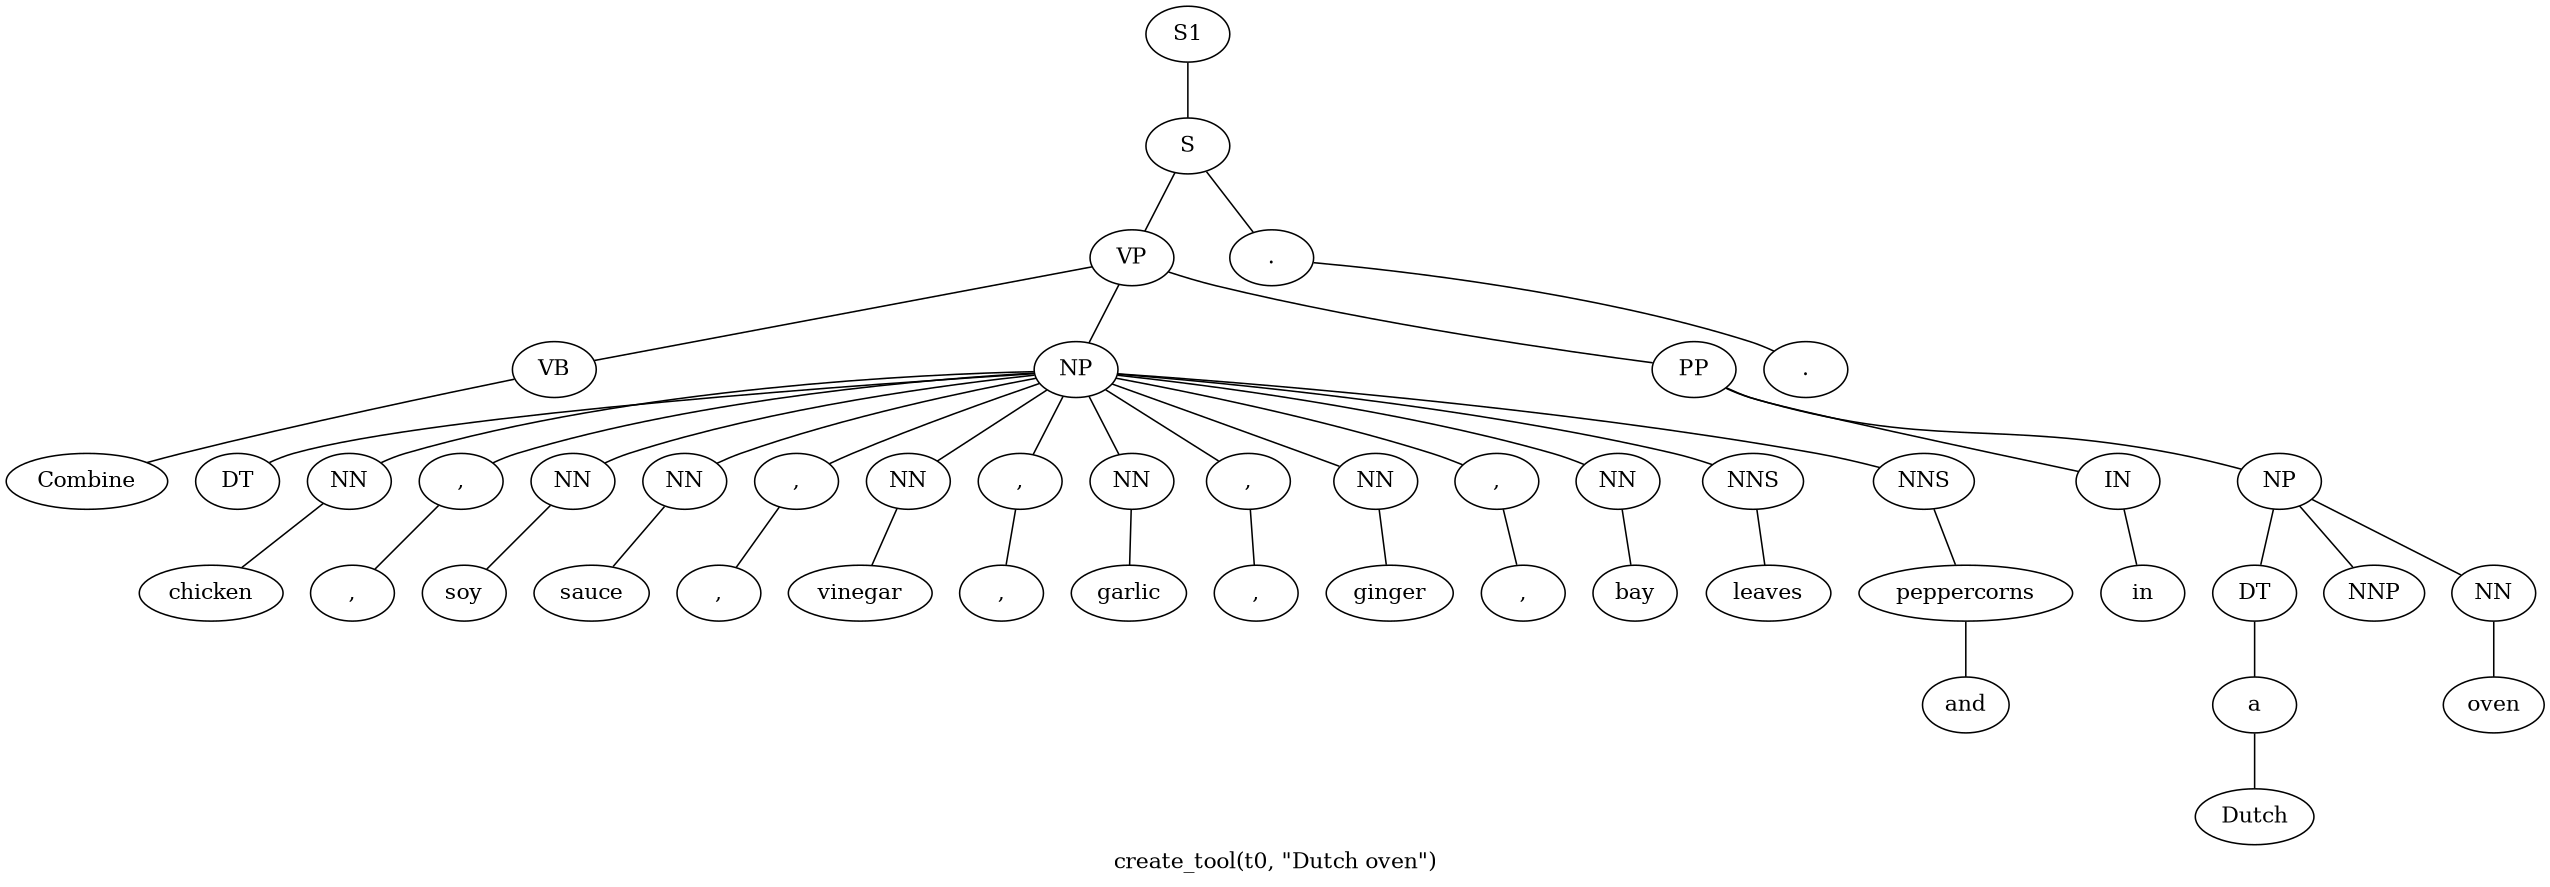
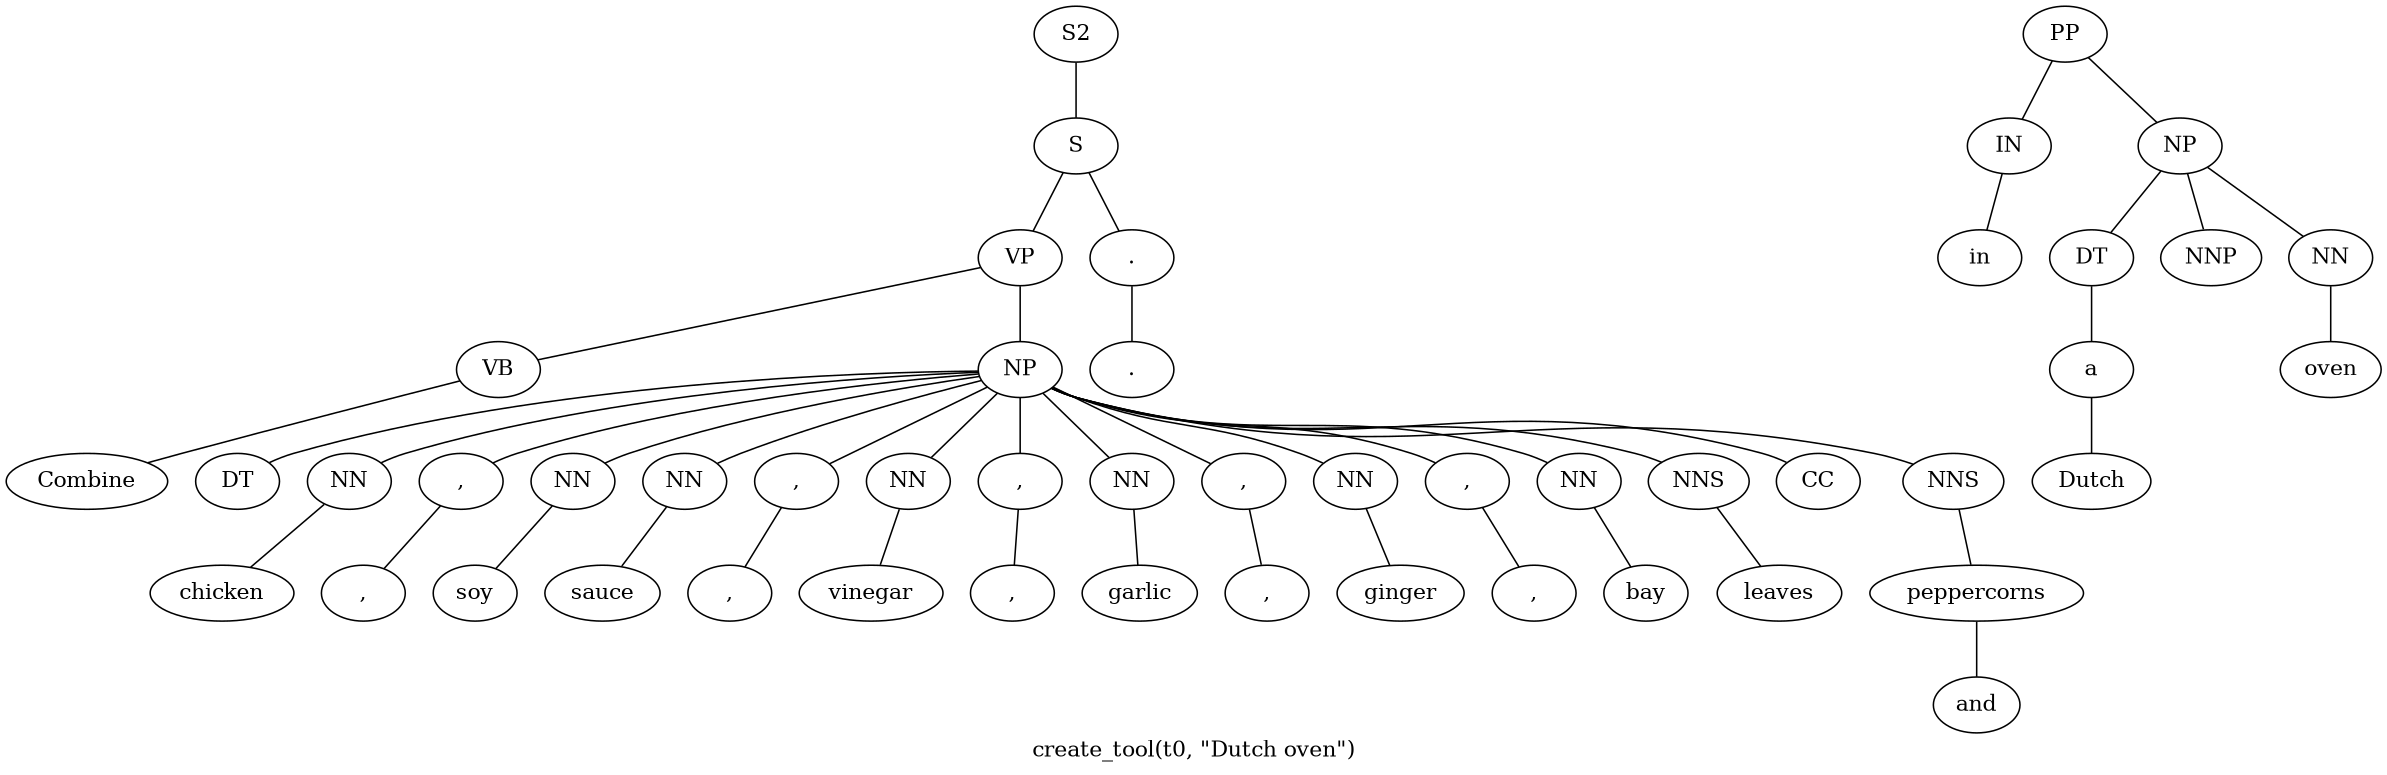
(1188, 34) -> (1076, 34)
(1409, 325) -> none
none -> (1818, 481)
